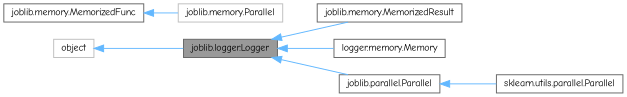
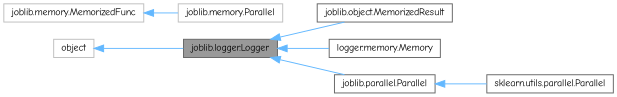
(74, 13) -> (74, 13)
(390, 13) -> (385, 13)
